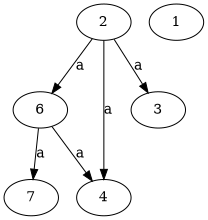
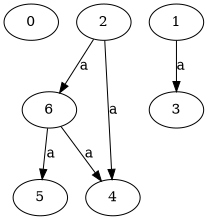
none -> (31, 22)
(128, 62) -> (176, 61)
(31, 198) -> (40, 198)
